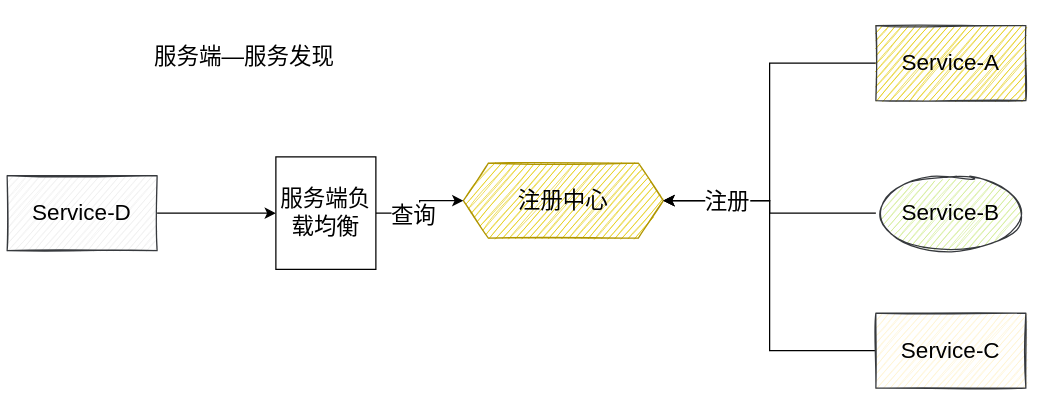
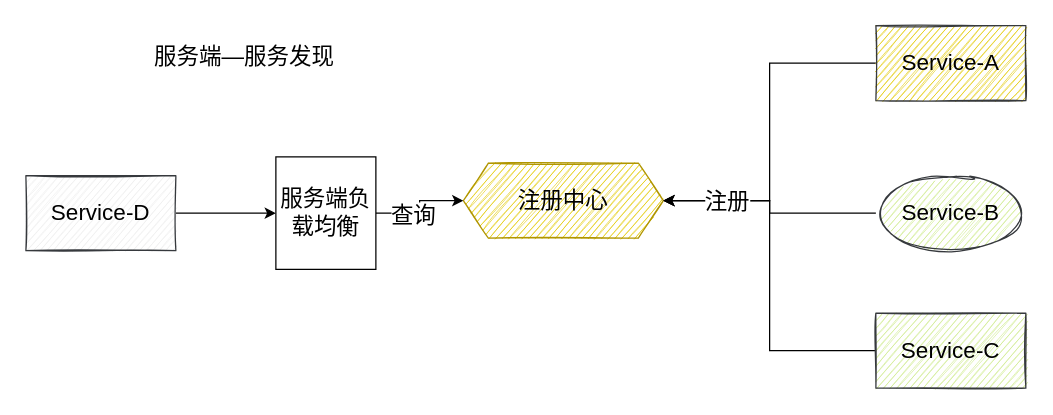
(82, 213) -> (101, 213)
(951, 351) -> (951, 351)
